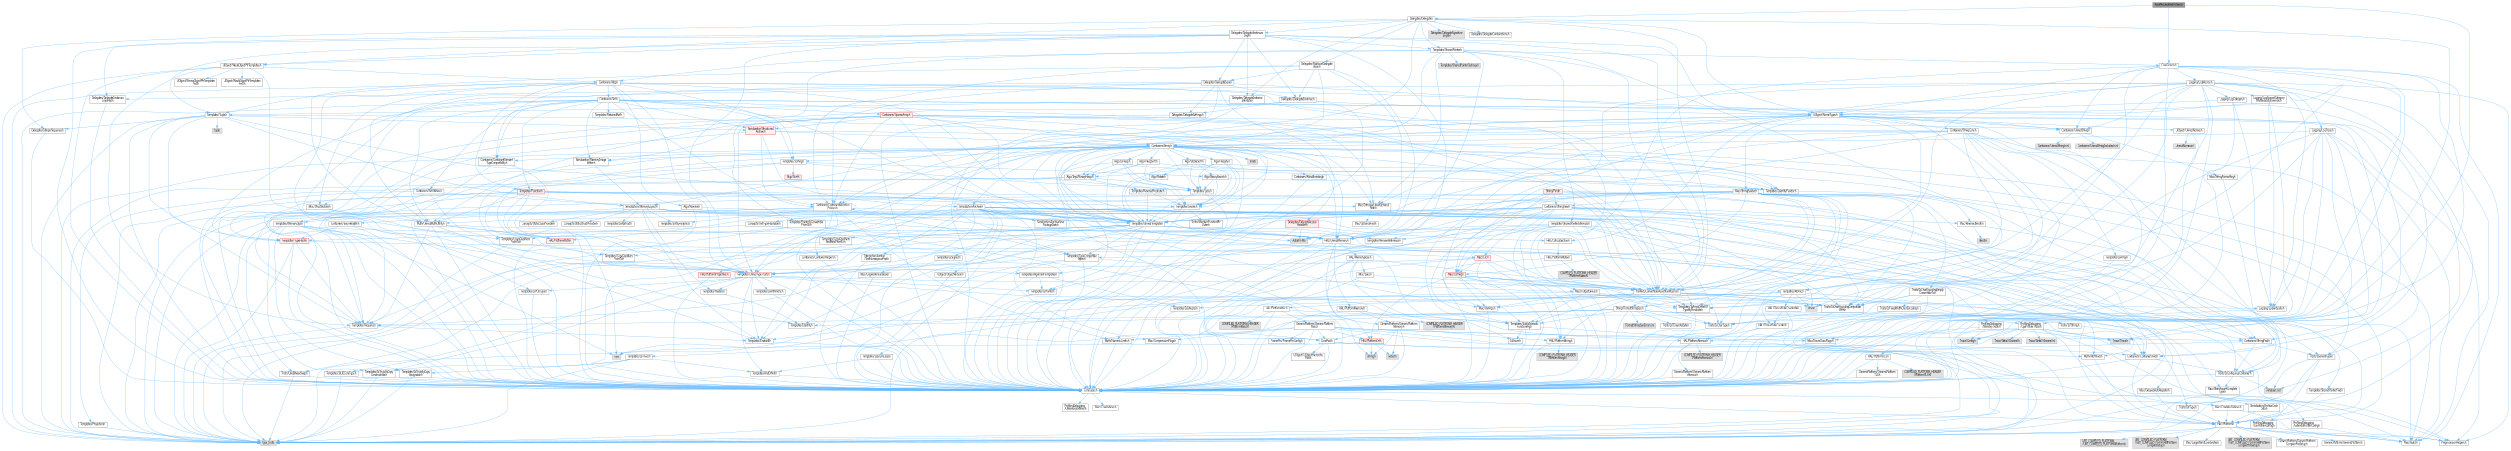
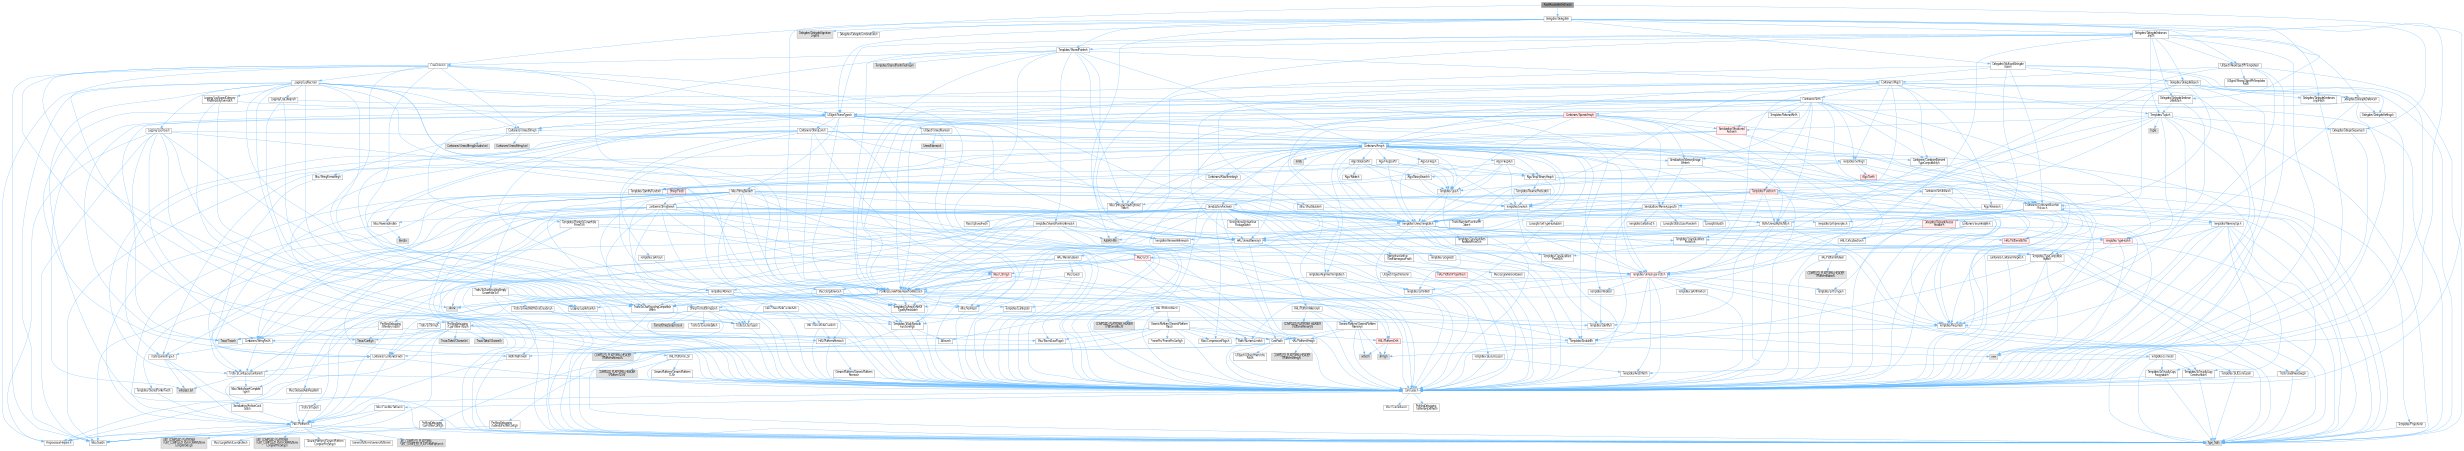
(242, 83) -> none
(581, 224) -> (1714, 224)
(1326, 288) -> (1238, 272)
